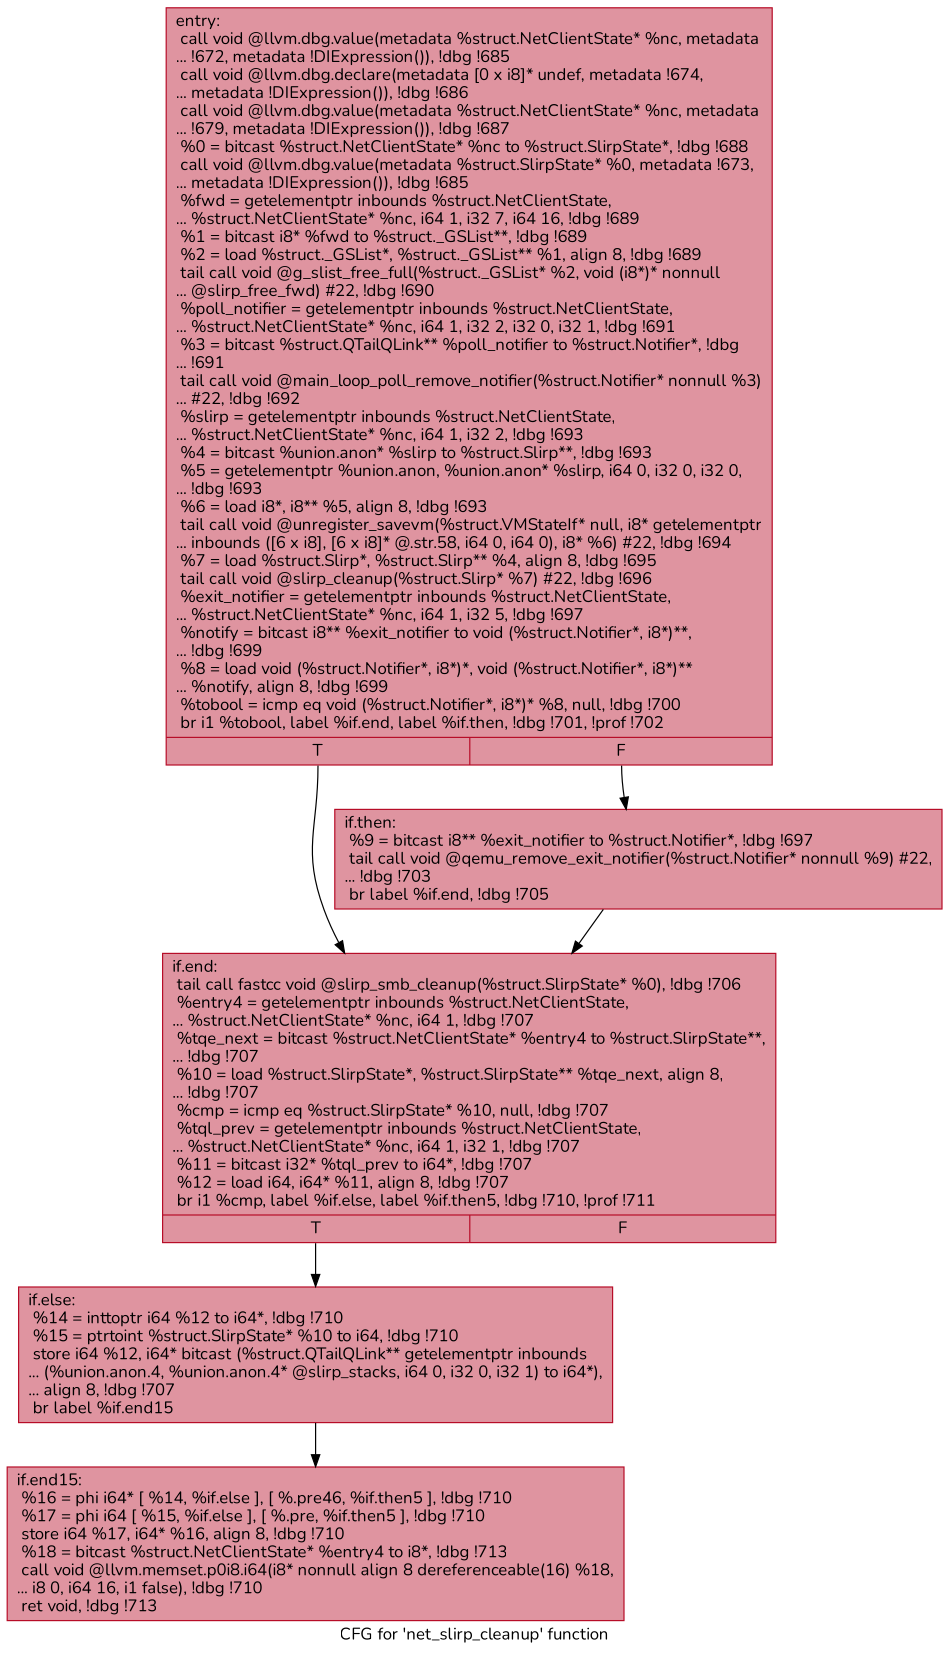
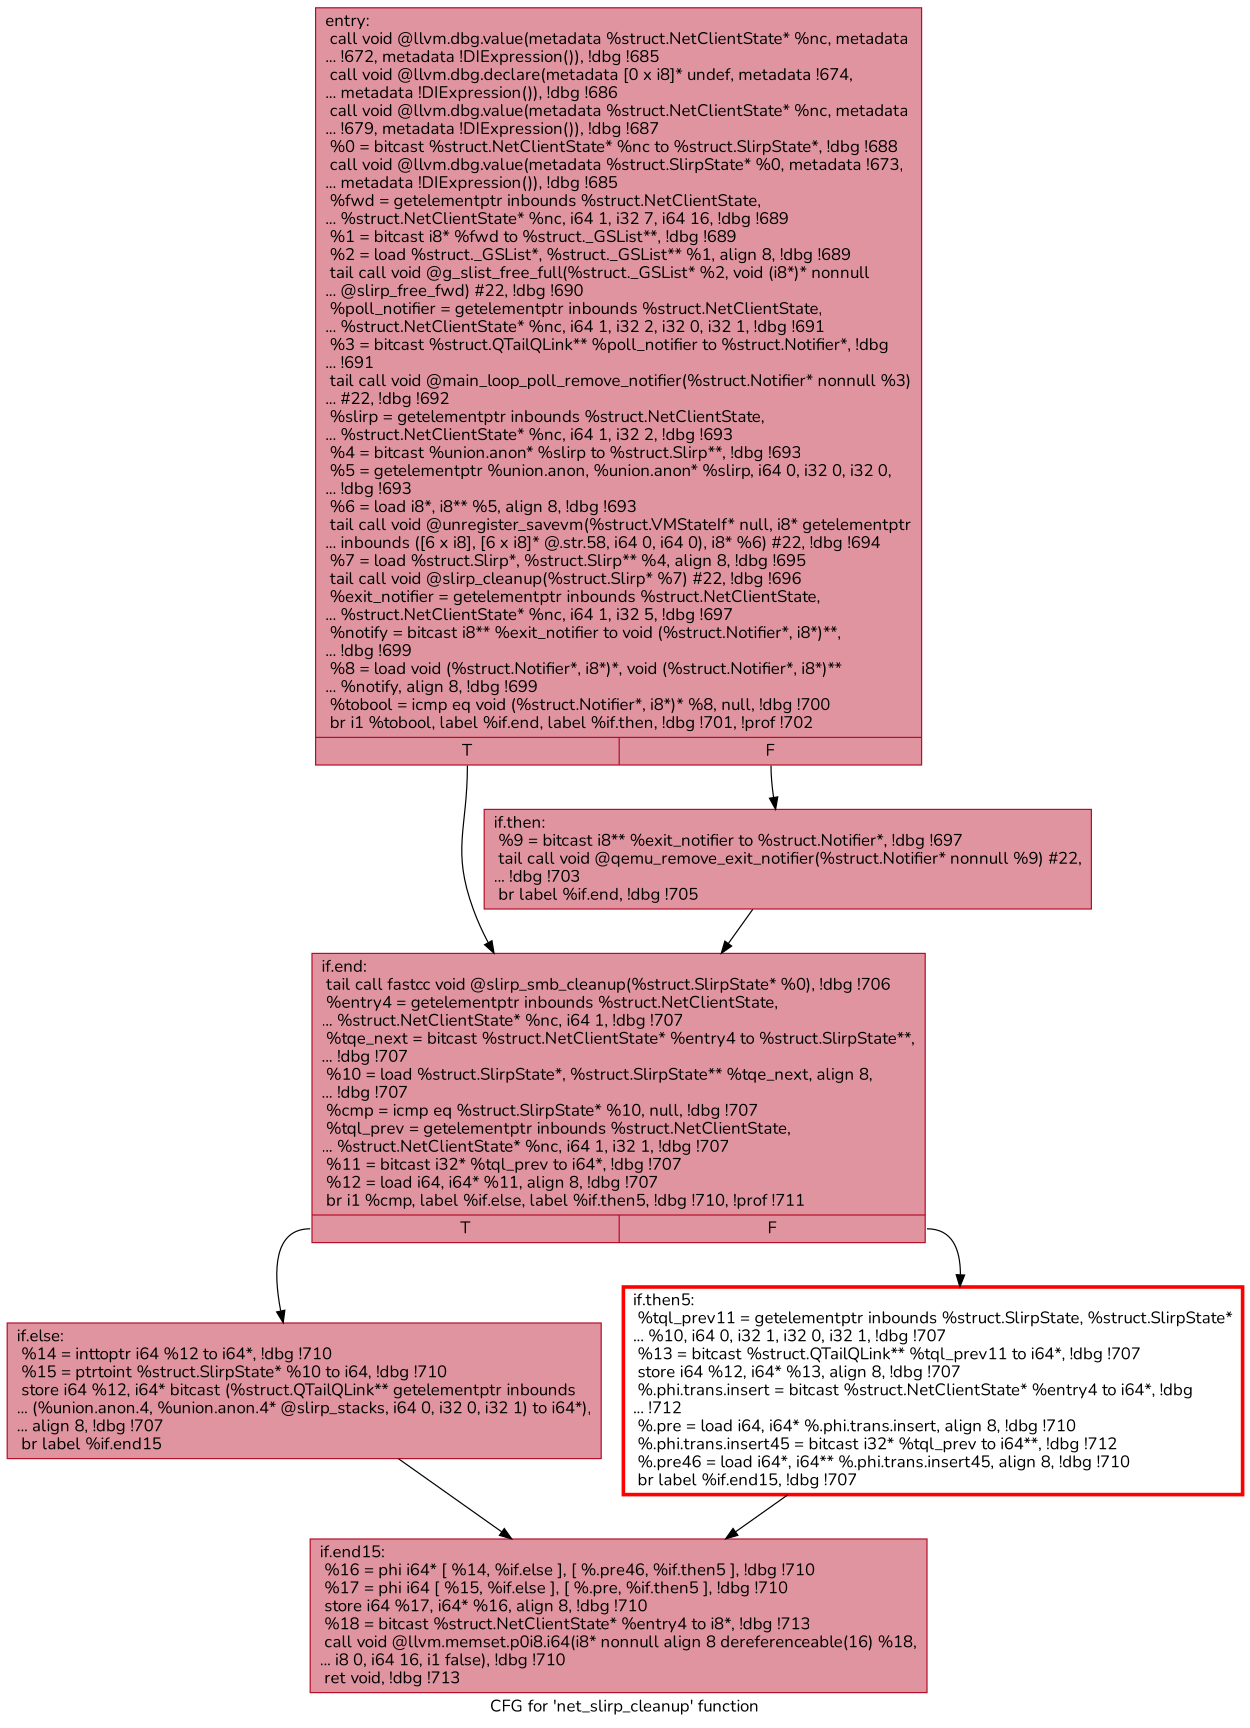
none -> (933, 1391)
